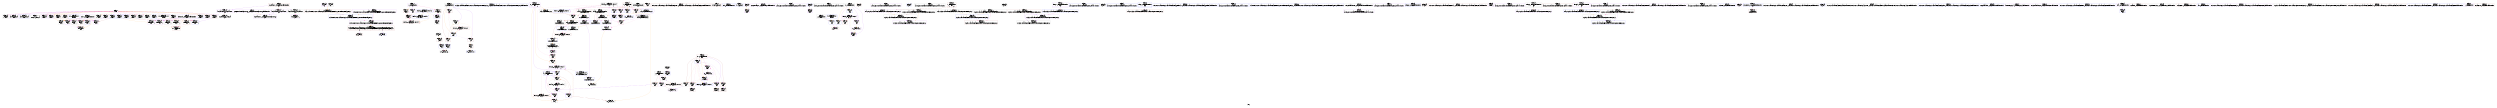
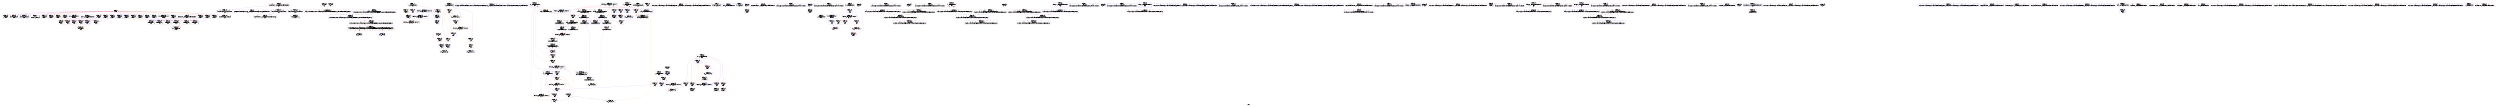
(1872, 5) -> none
none -> (456, 17)
